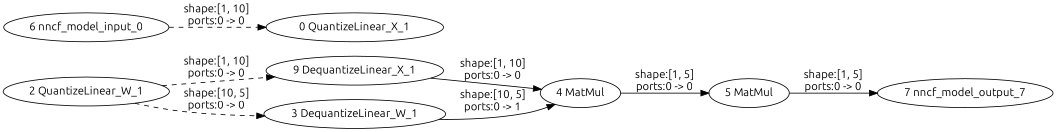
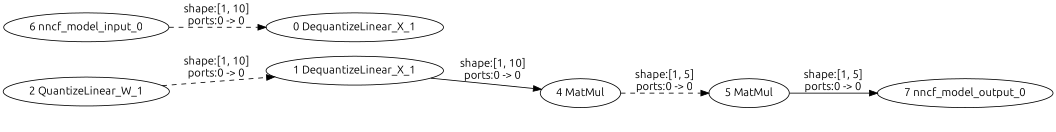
(355, 27) -> (355, 27)
(355, 71) -> (355, 71)
(661, 93) -> (661, 93)
(965, 93) -> (965, 93)
(355, 114) -> none
